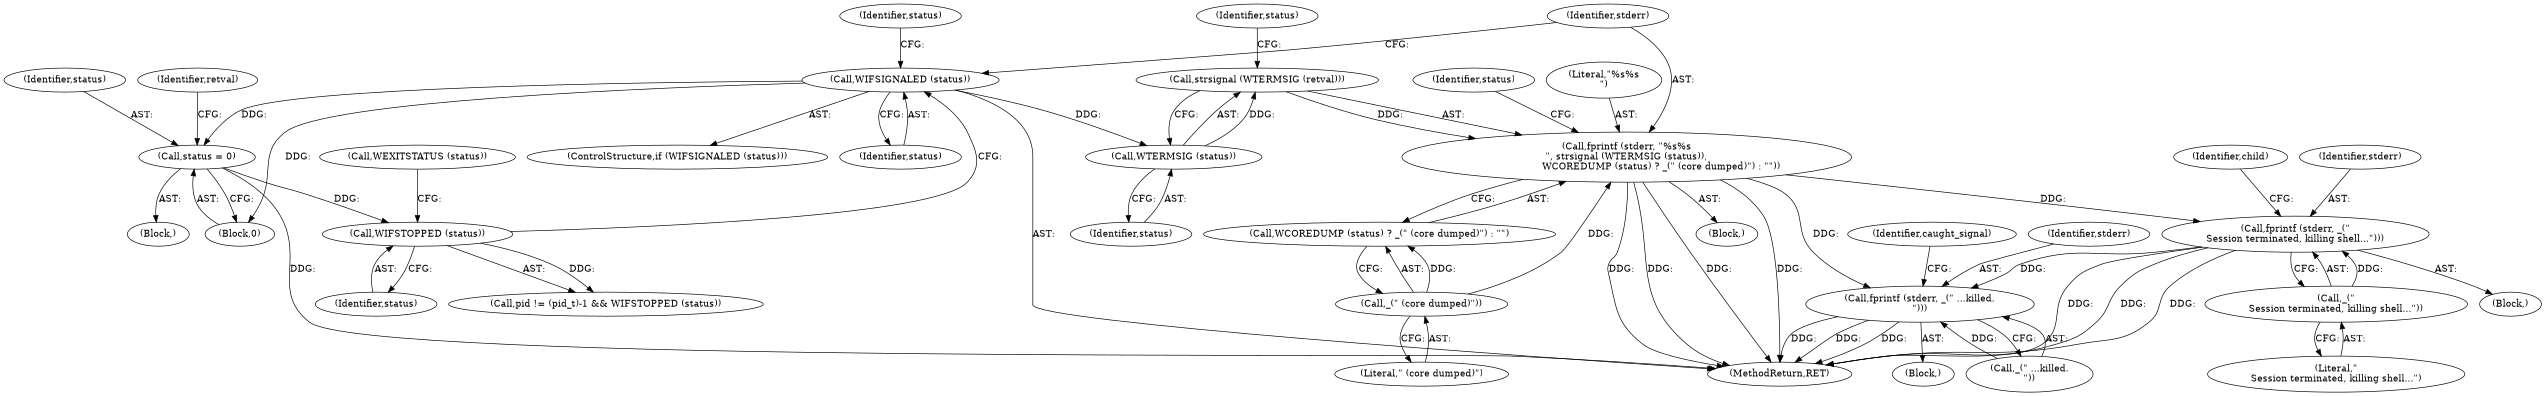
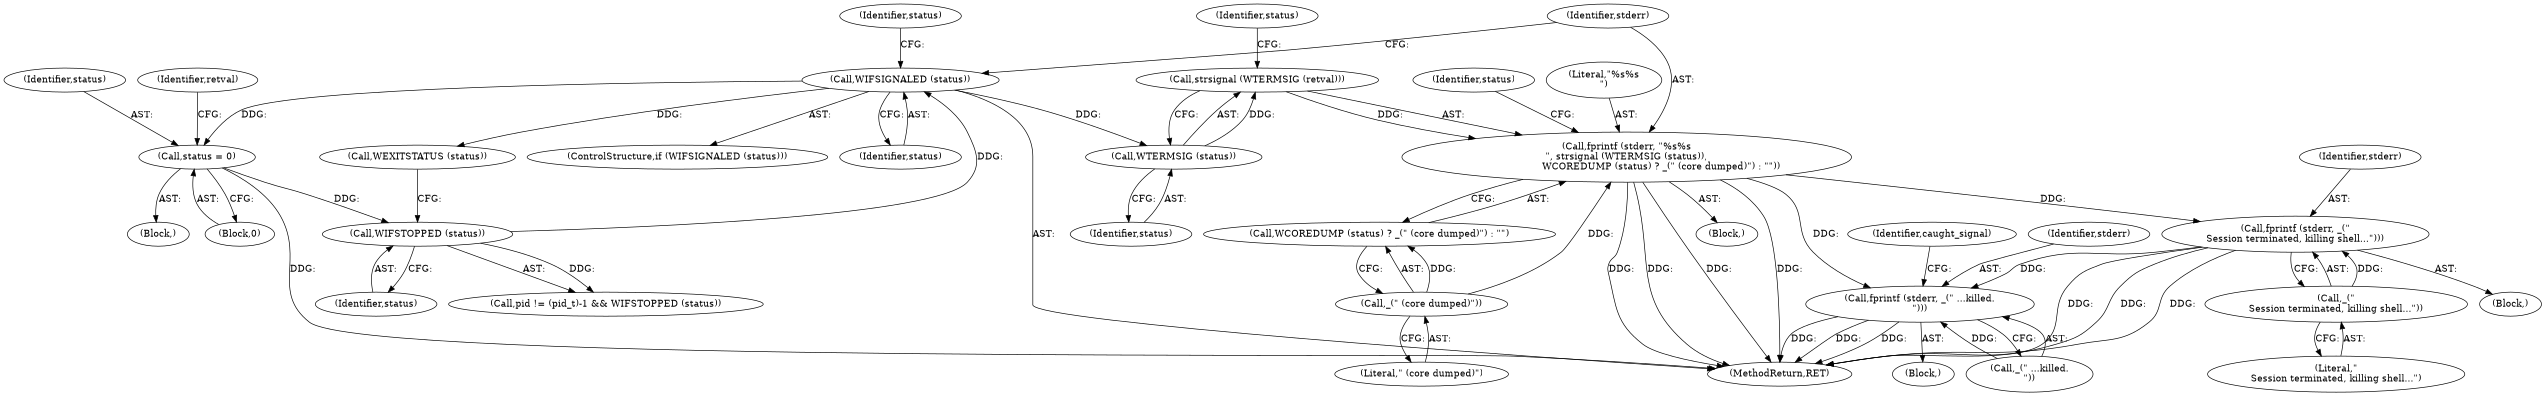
(497, 98) -> (646, 112)
(992, 157) -> (992, 157)
(2231, 157) -> none
